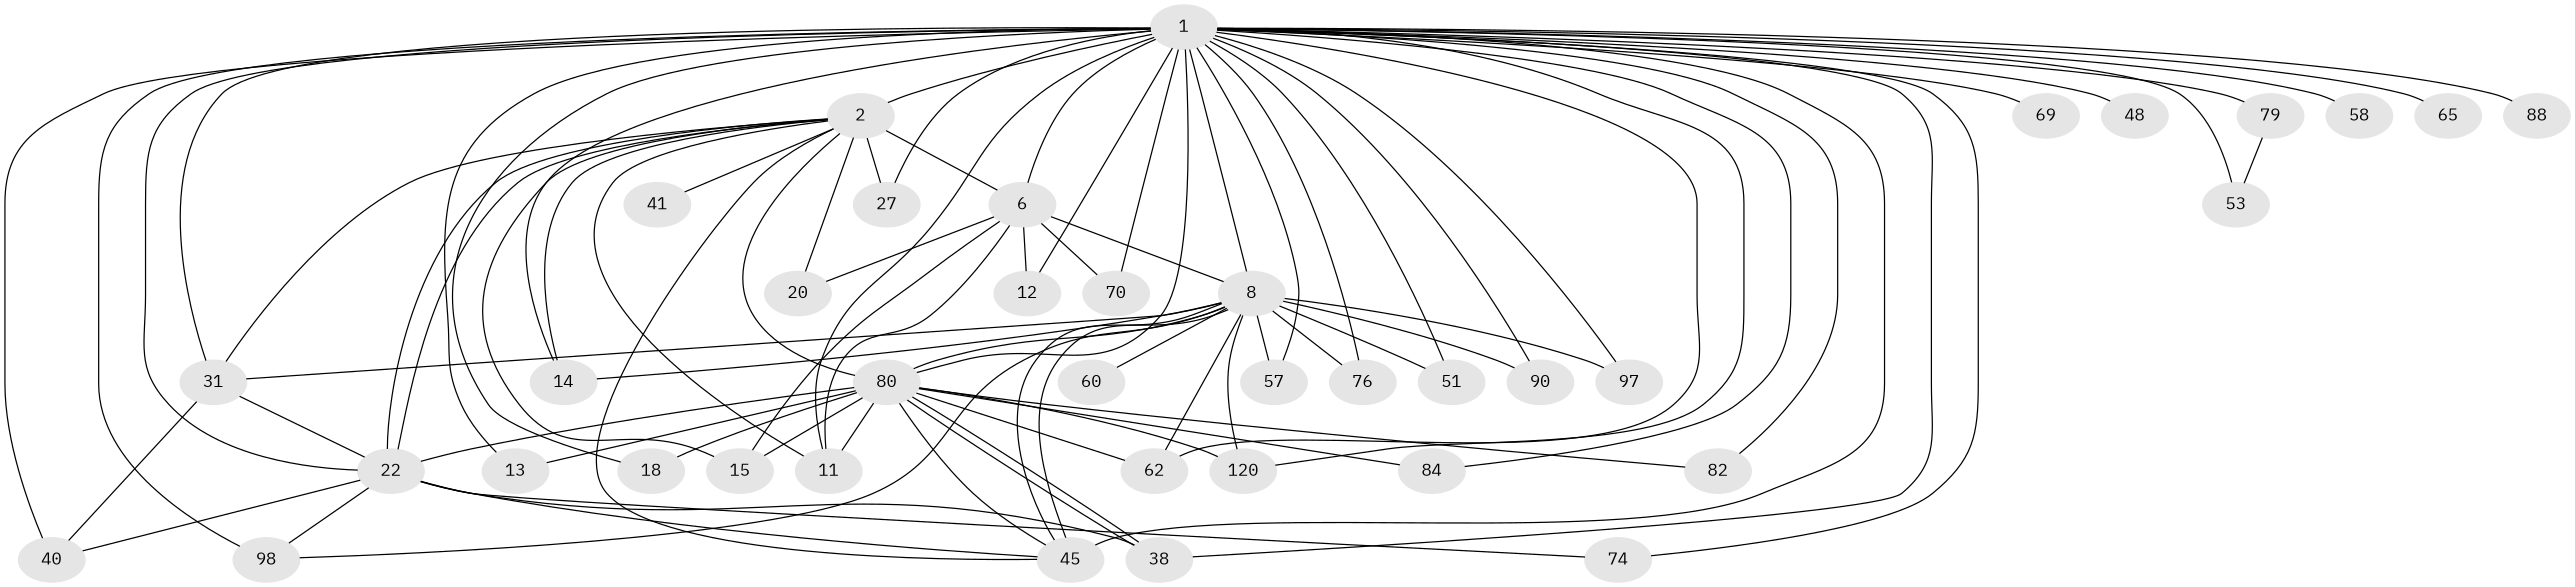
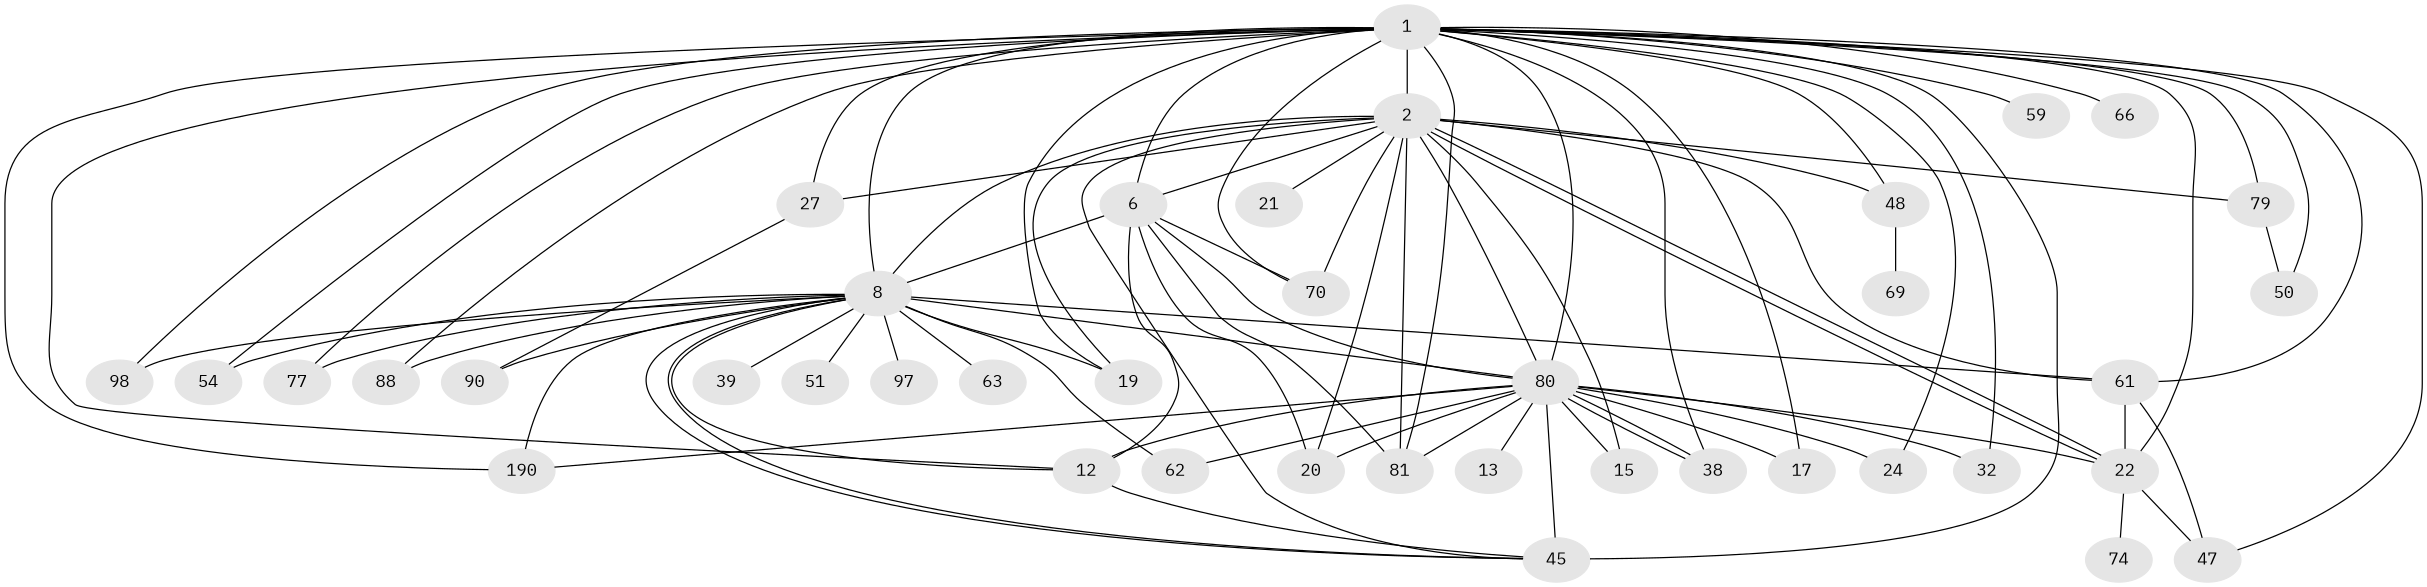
(1620, 52) -> (1896, 249)
(637, 63) -> none
(1933, 94) -> none
(2359, 116) -> (2036, 116)
(2448, 116) -> (2125, 116)
none -> (1076, 155)
none -> (1742, 159)
none -> (1834, 160)
(1443, 163) -> none
(1397, 173) -> (649, 290)
(1350, 182) -> none
none -> (1356, 203)
(657, 205) -> (1269, 205)
(2236, 205) -> (2284, 294)
(1697, 295) -> none
none -> (626, 318)
(862, 321) -> (1318, 335)
(213, 382) -> (2125, 382)
(564, 382) -> (1128, 382)
none -> (726, 382)
(1092, 382) -> (993, 382)
(1274, 382) -> (208, 382)
(1363, 382) -> (297, 382)
none -> (1280, 414)
none -> (1426, 423)
none -> (751, 439)
(651, 471) -> (1802, 471)
(829, 471) -> (1400, 471)
(1243, 471) -> (522, 471)
(1432, 471) -> (1893, 471)
(1718, 471) -> (1987, 471)
(797, 506) -> none
(329, 515) -> none
(743, 532) -> (1315, 534)
(52, 560) -> (2208, 560)
